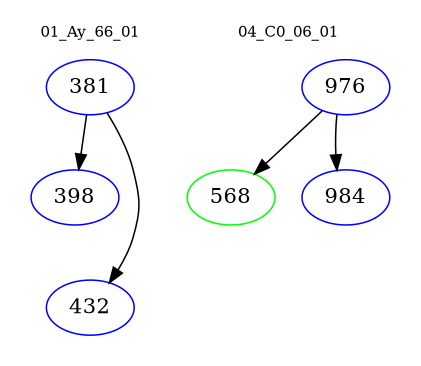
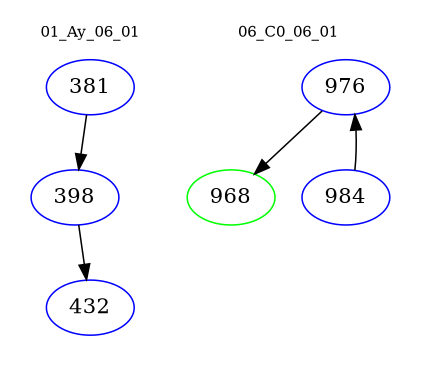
(90, 33) -> (90, 33)
(289, 33) -> (289, 33)
(336, 135) -> (356, 150)
(138, 190) -> (82, 245)
(231, 197) -> (231, 197)
